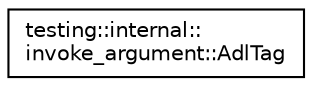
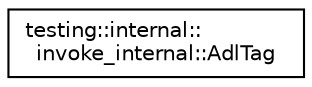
(156, 43) -> (156, 43)
